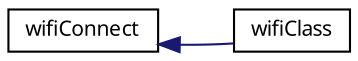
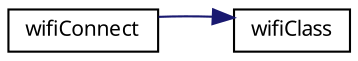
(207, 45) -> (185, 16)
